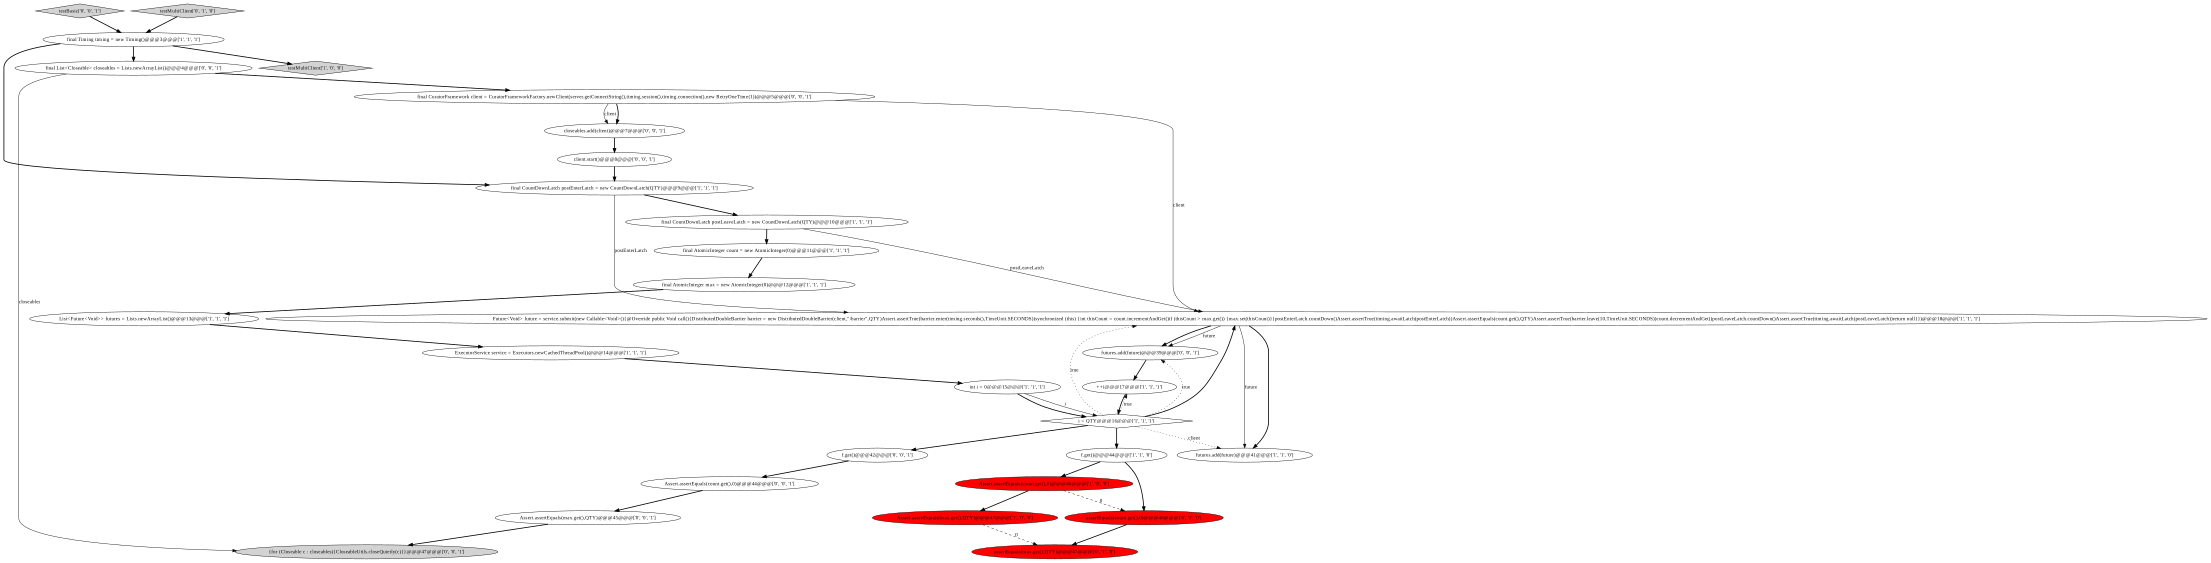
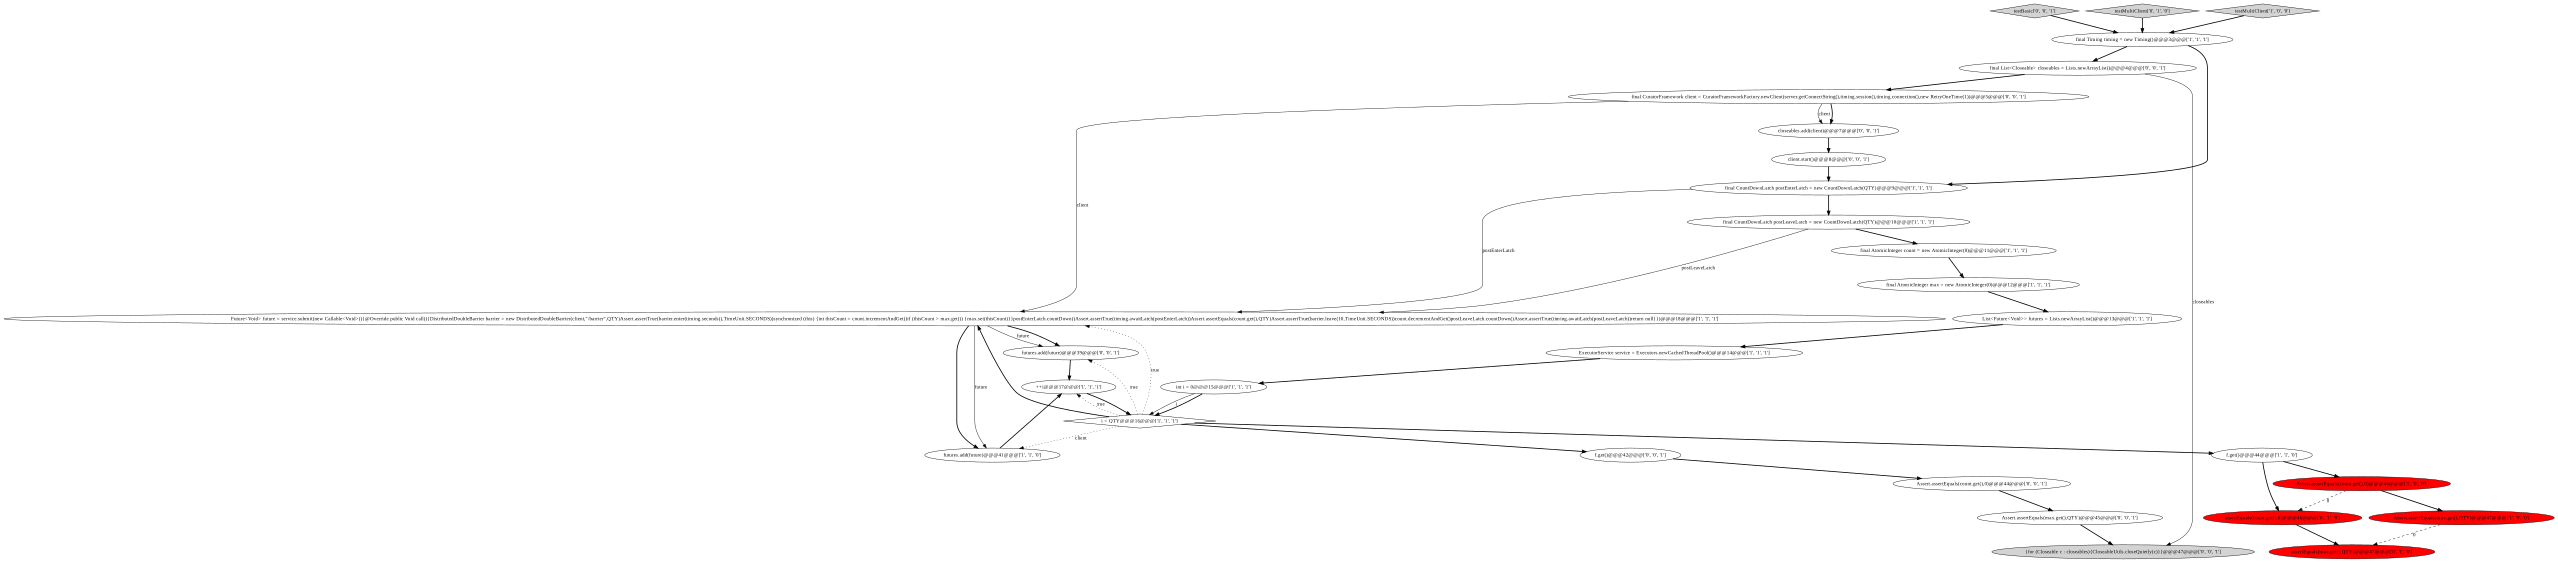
(230, 55) -> (2209, 24)
none -> (1029, 422)
